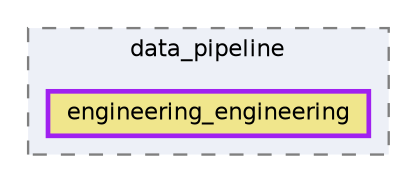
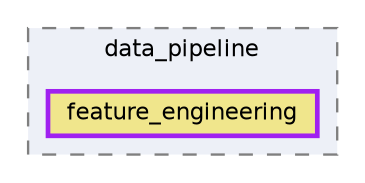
(208, 114) -> (183, 114)
